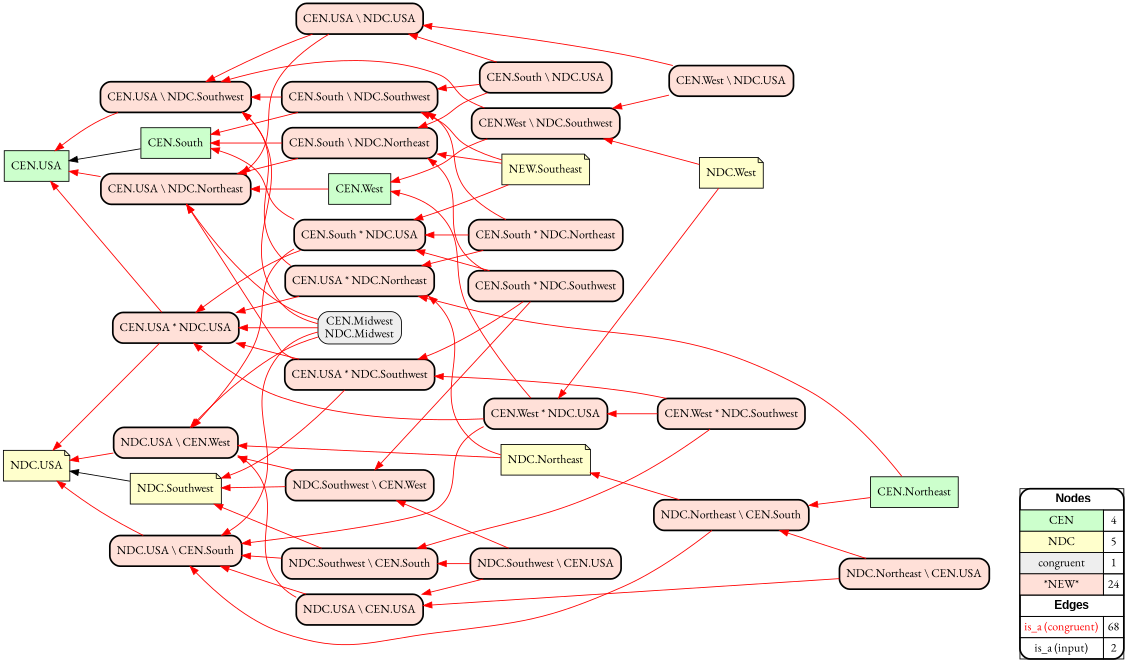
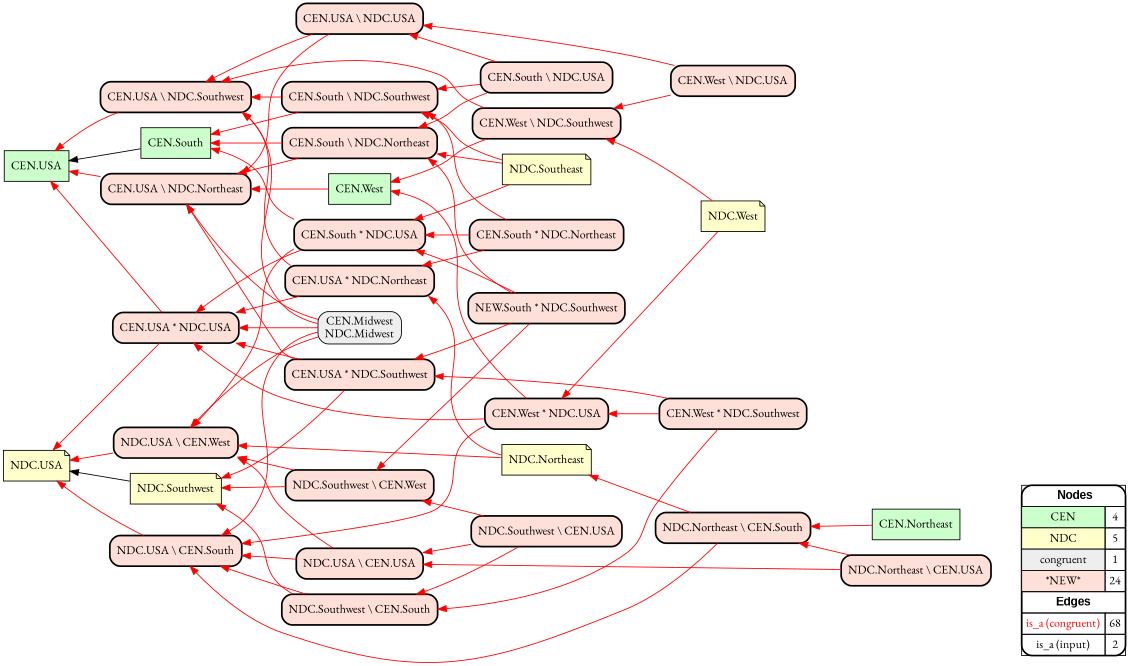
(546, 169) -> (547, 169)
(546, 286) -> (547, 308)
(684, 343) -> none
